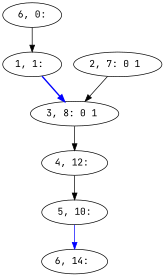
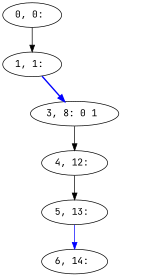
(32, 15) -> (32, 15)
(118, 64) -> none
(75, 212) -> (75, 212)
